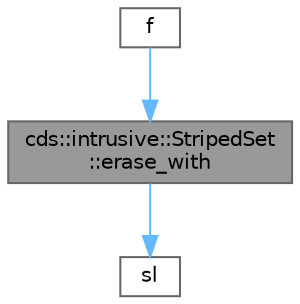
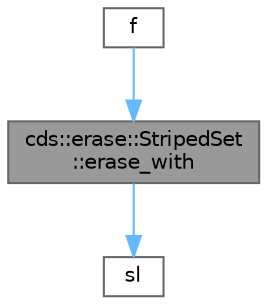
(150, 152) -> (134, 152)
